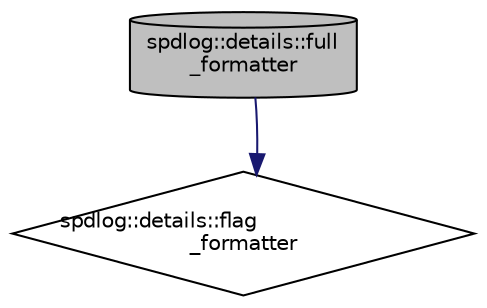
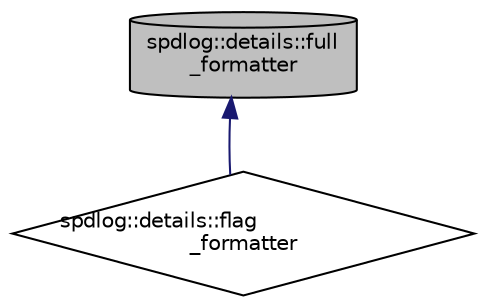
(257, 126) -> (229, 146)
